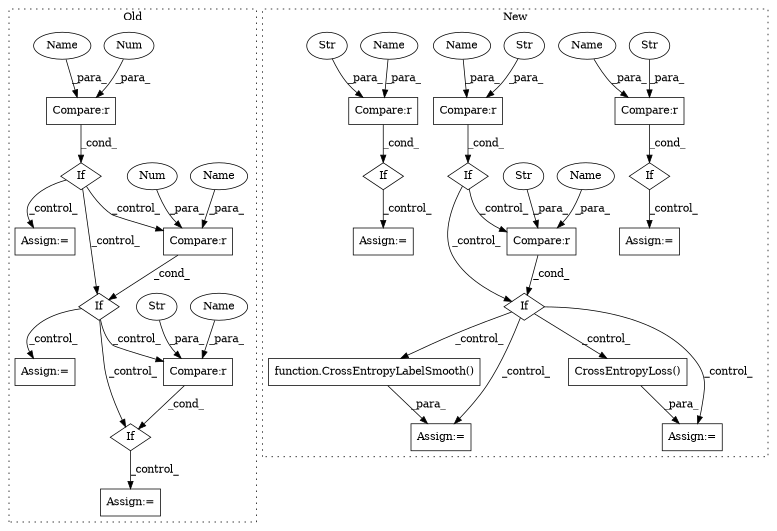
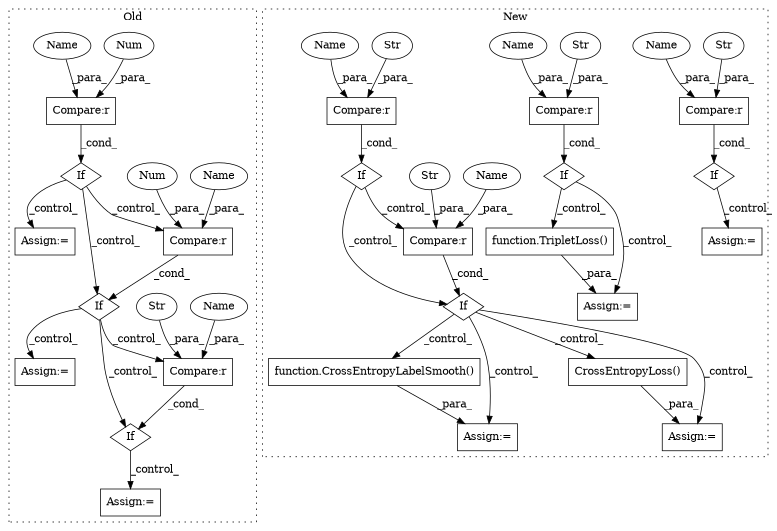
none -> (550, 242)
